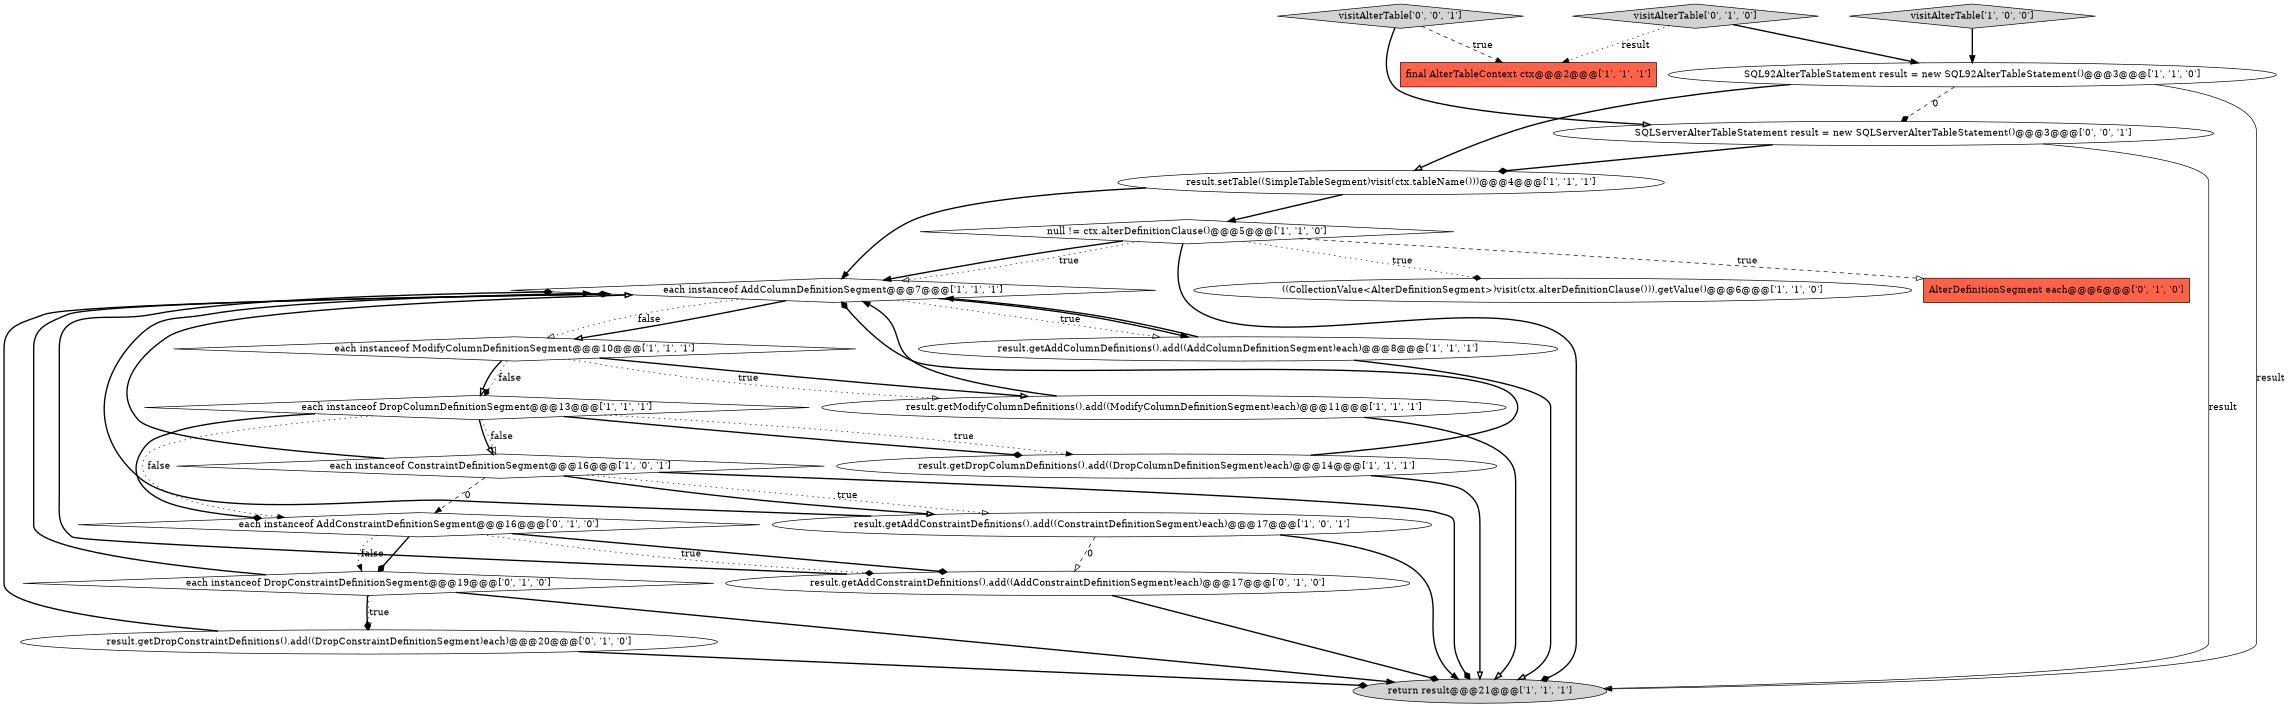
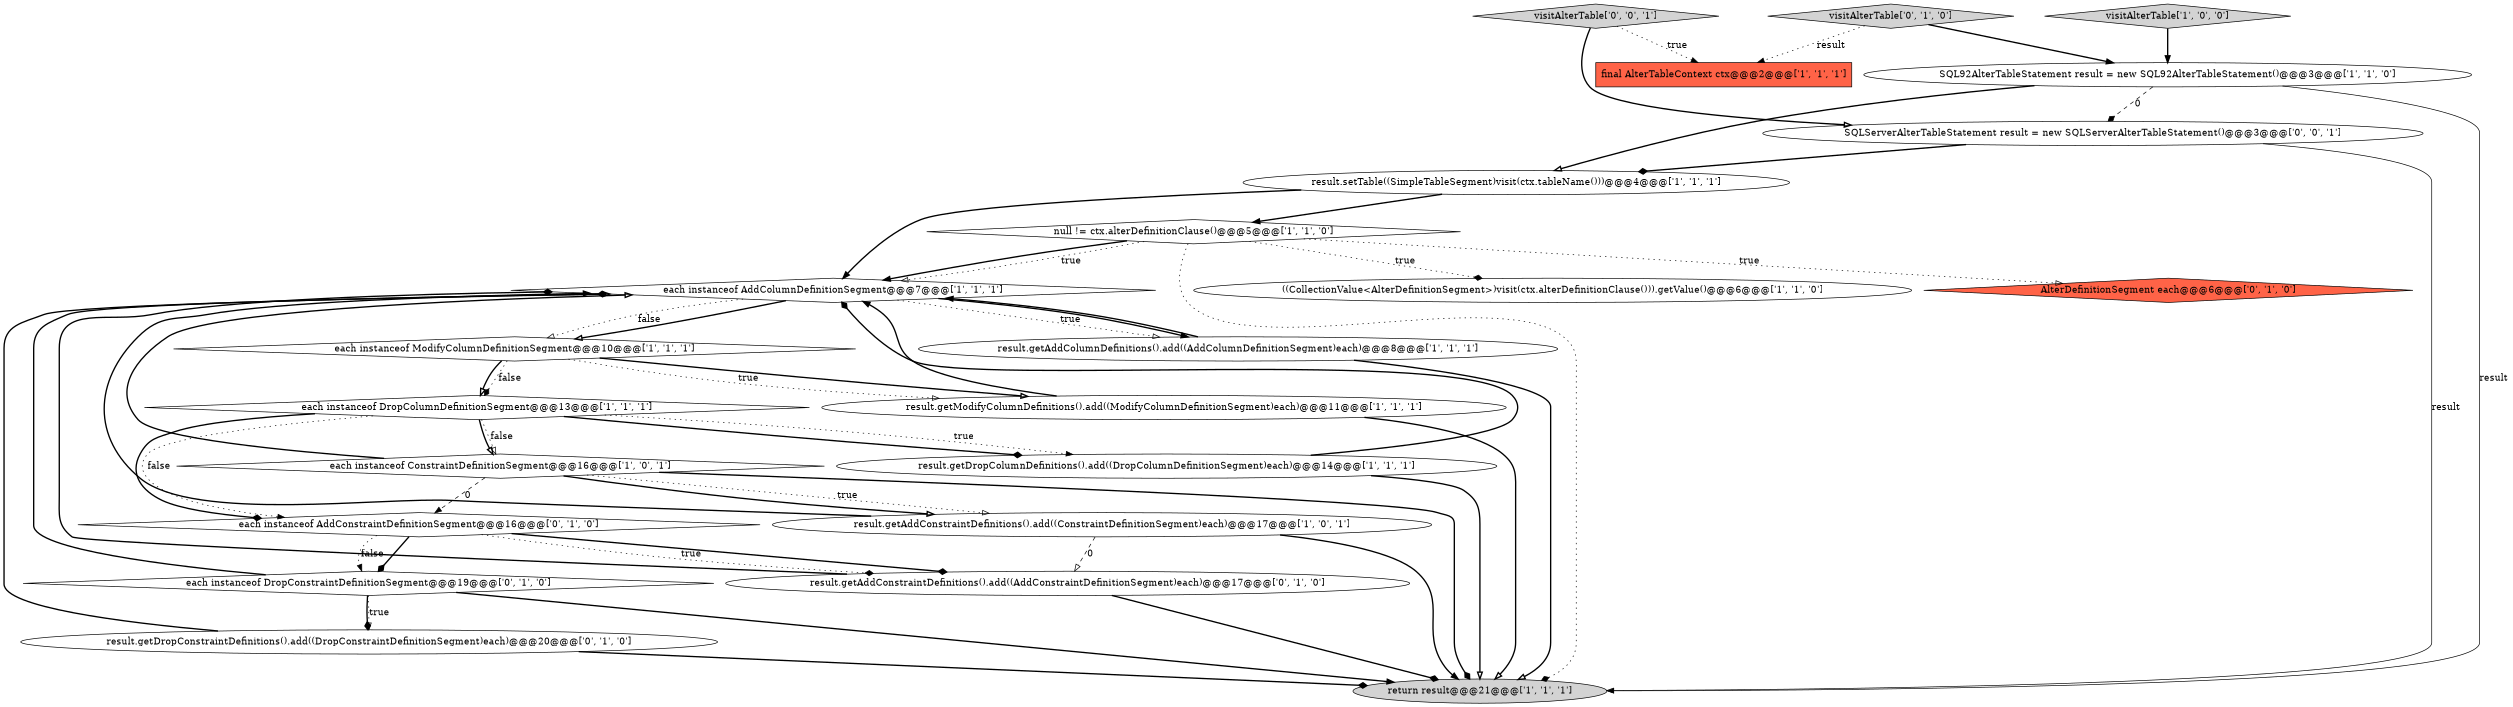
(1459, 43) -> (1654, 43)
(1608, 257) -> (1680, 261)
(2057, 290) -> (2168, 290)
(1522, 322) -> (1522, 322)
